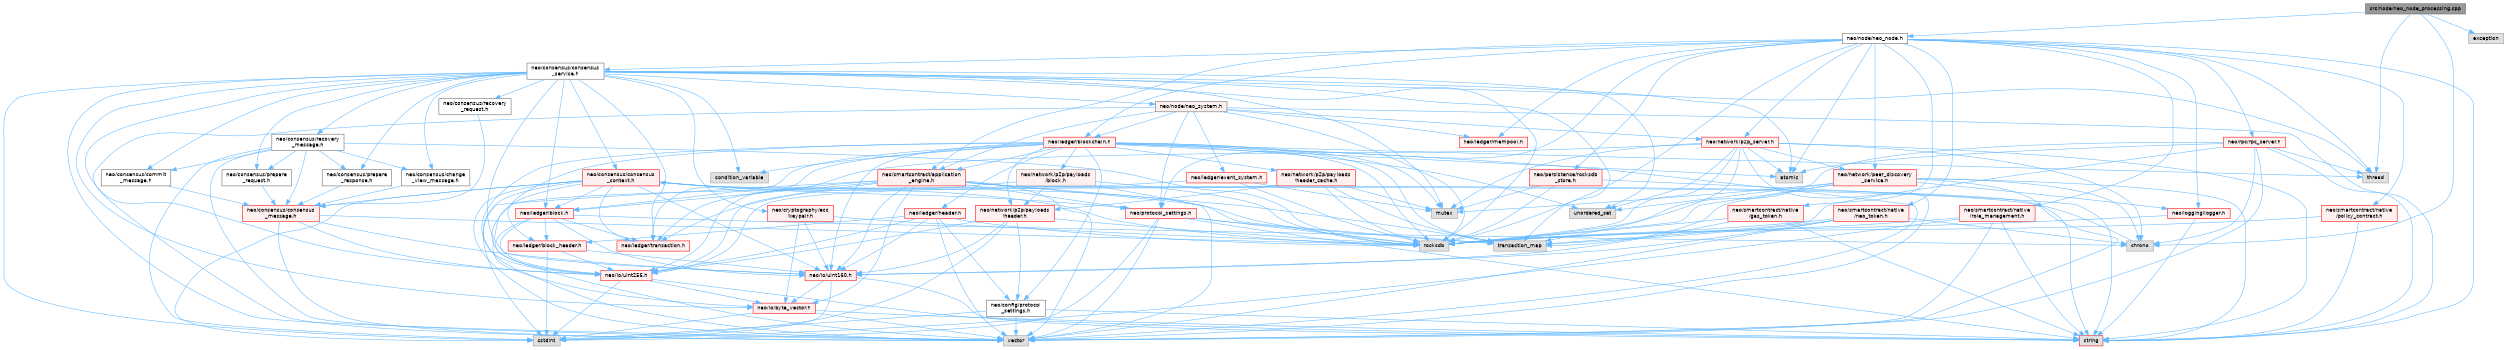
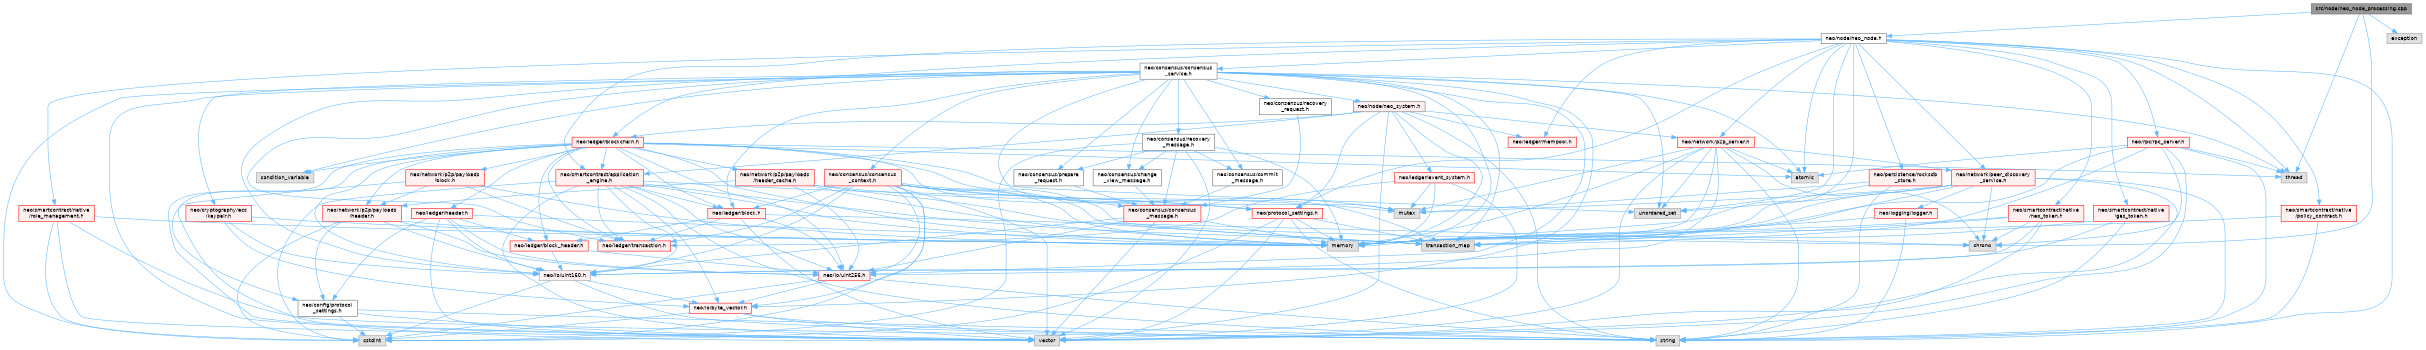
(2111, 55) -> (1833, 170)
(357, 178) -> none
(1056, 178) -> (445, 178)
(1402, 188) -> (1375, 235)
none -> (1218, 218)
(1434, 246) -> (1343, 246)
(659, 263) -> none
(831, 276) -> (565, 276)
(547, 291) -> none
(2091, 341) -> (1668, 341)
